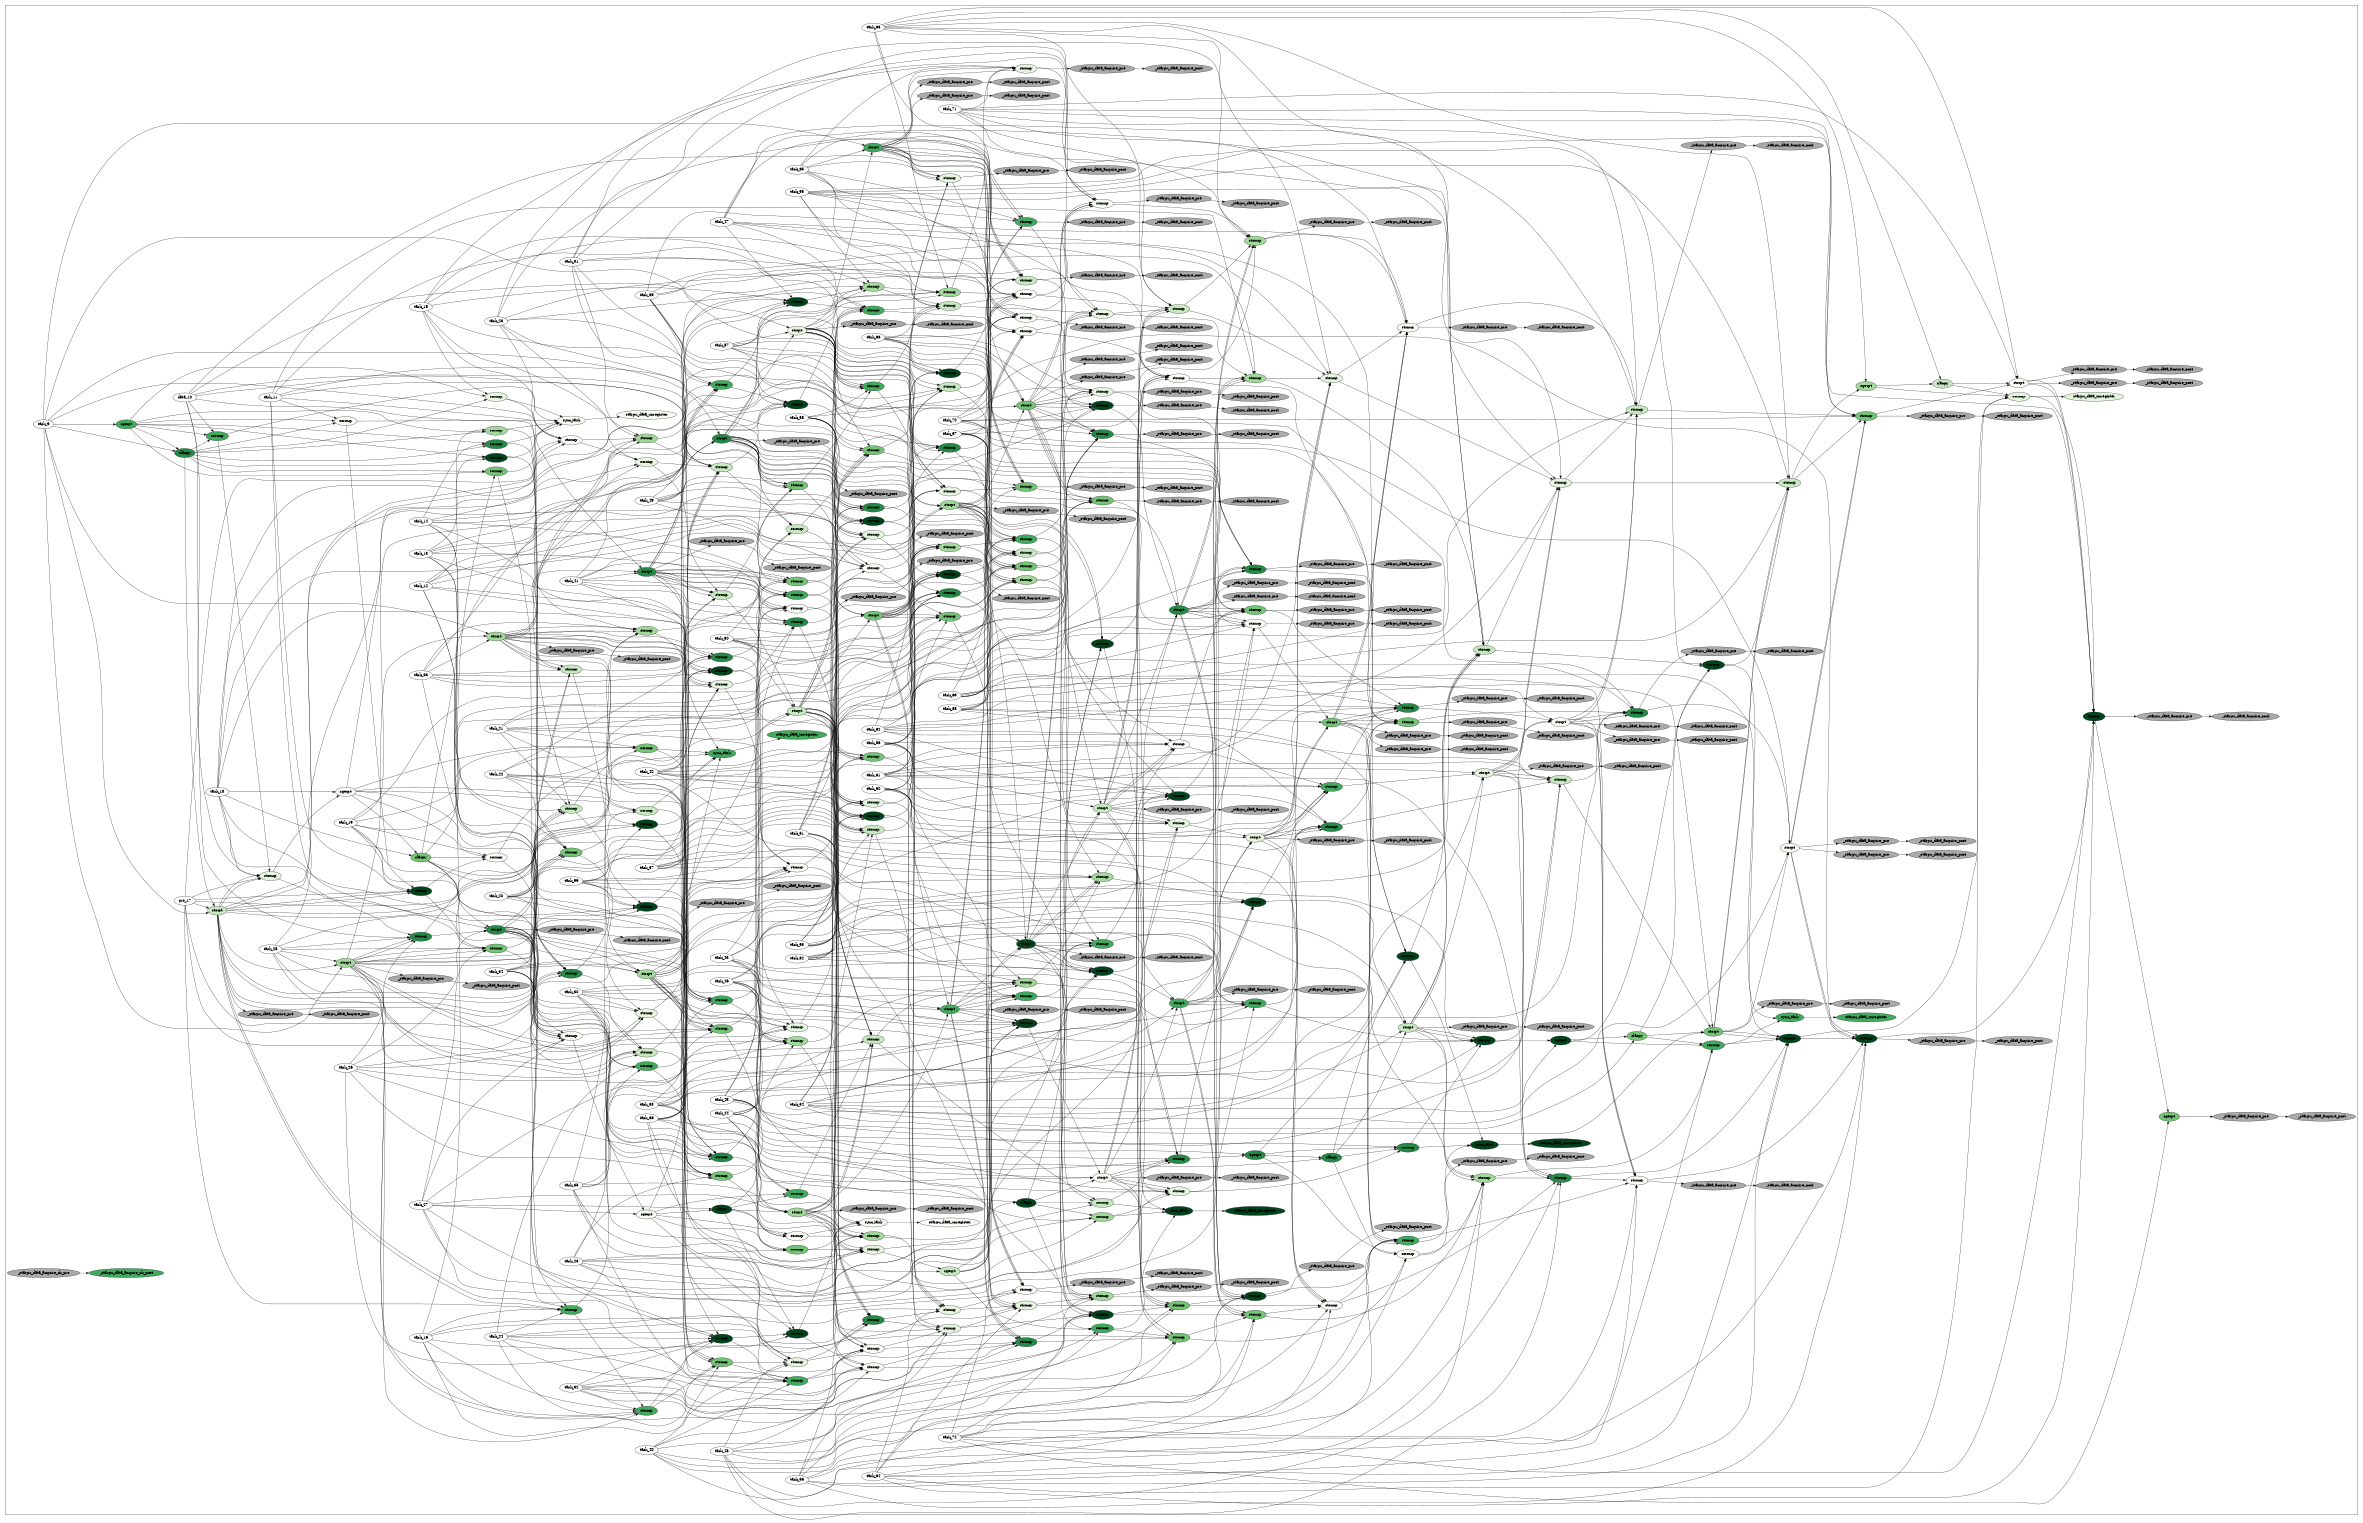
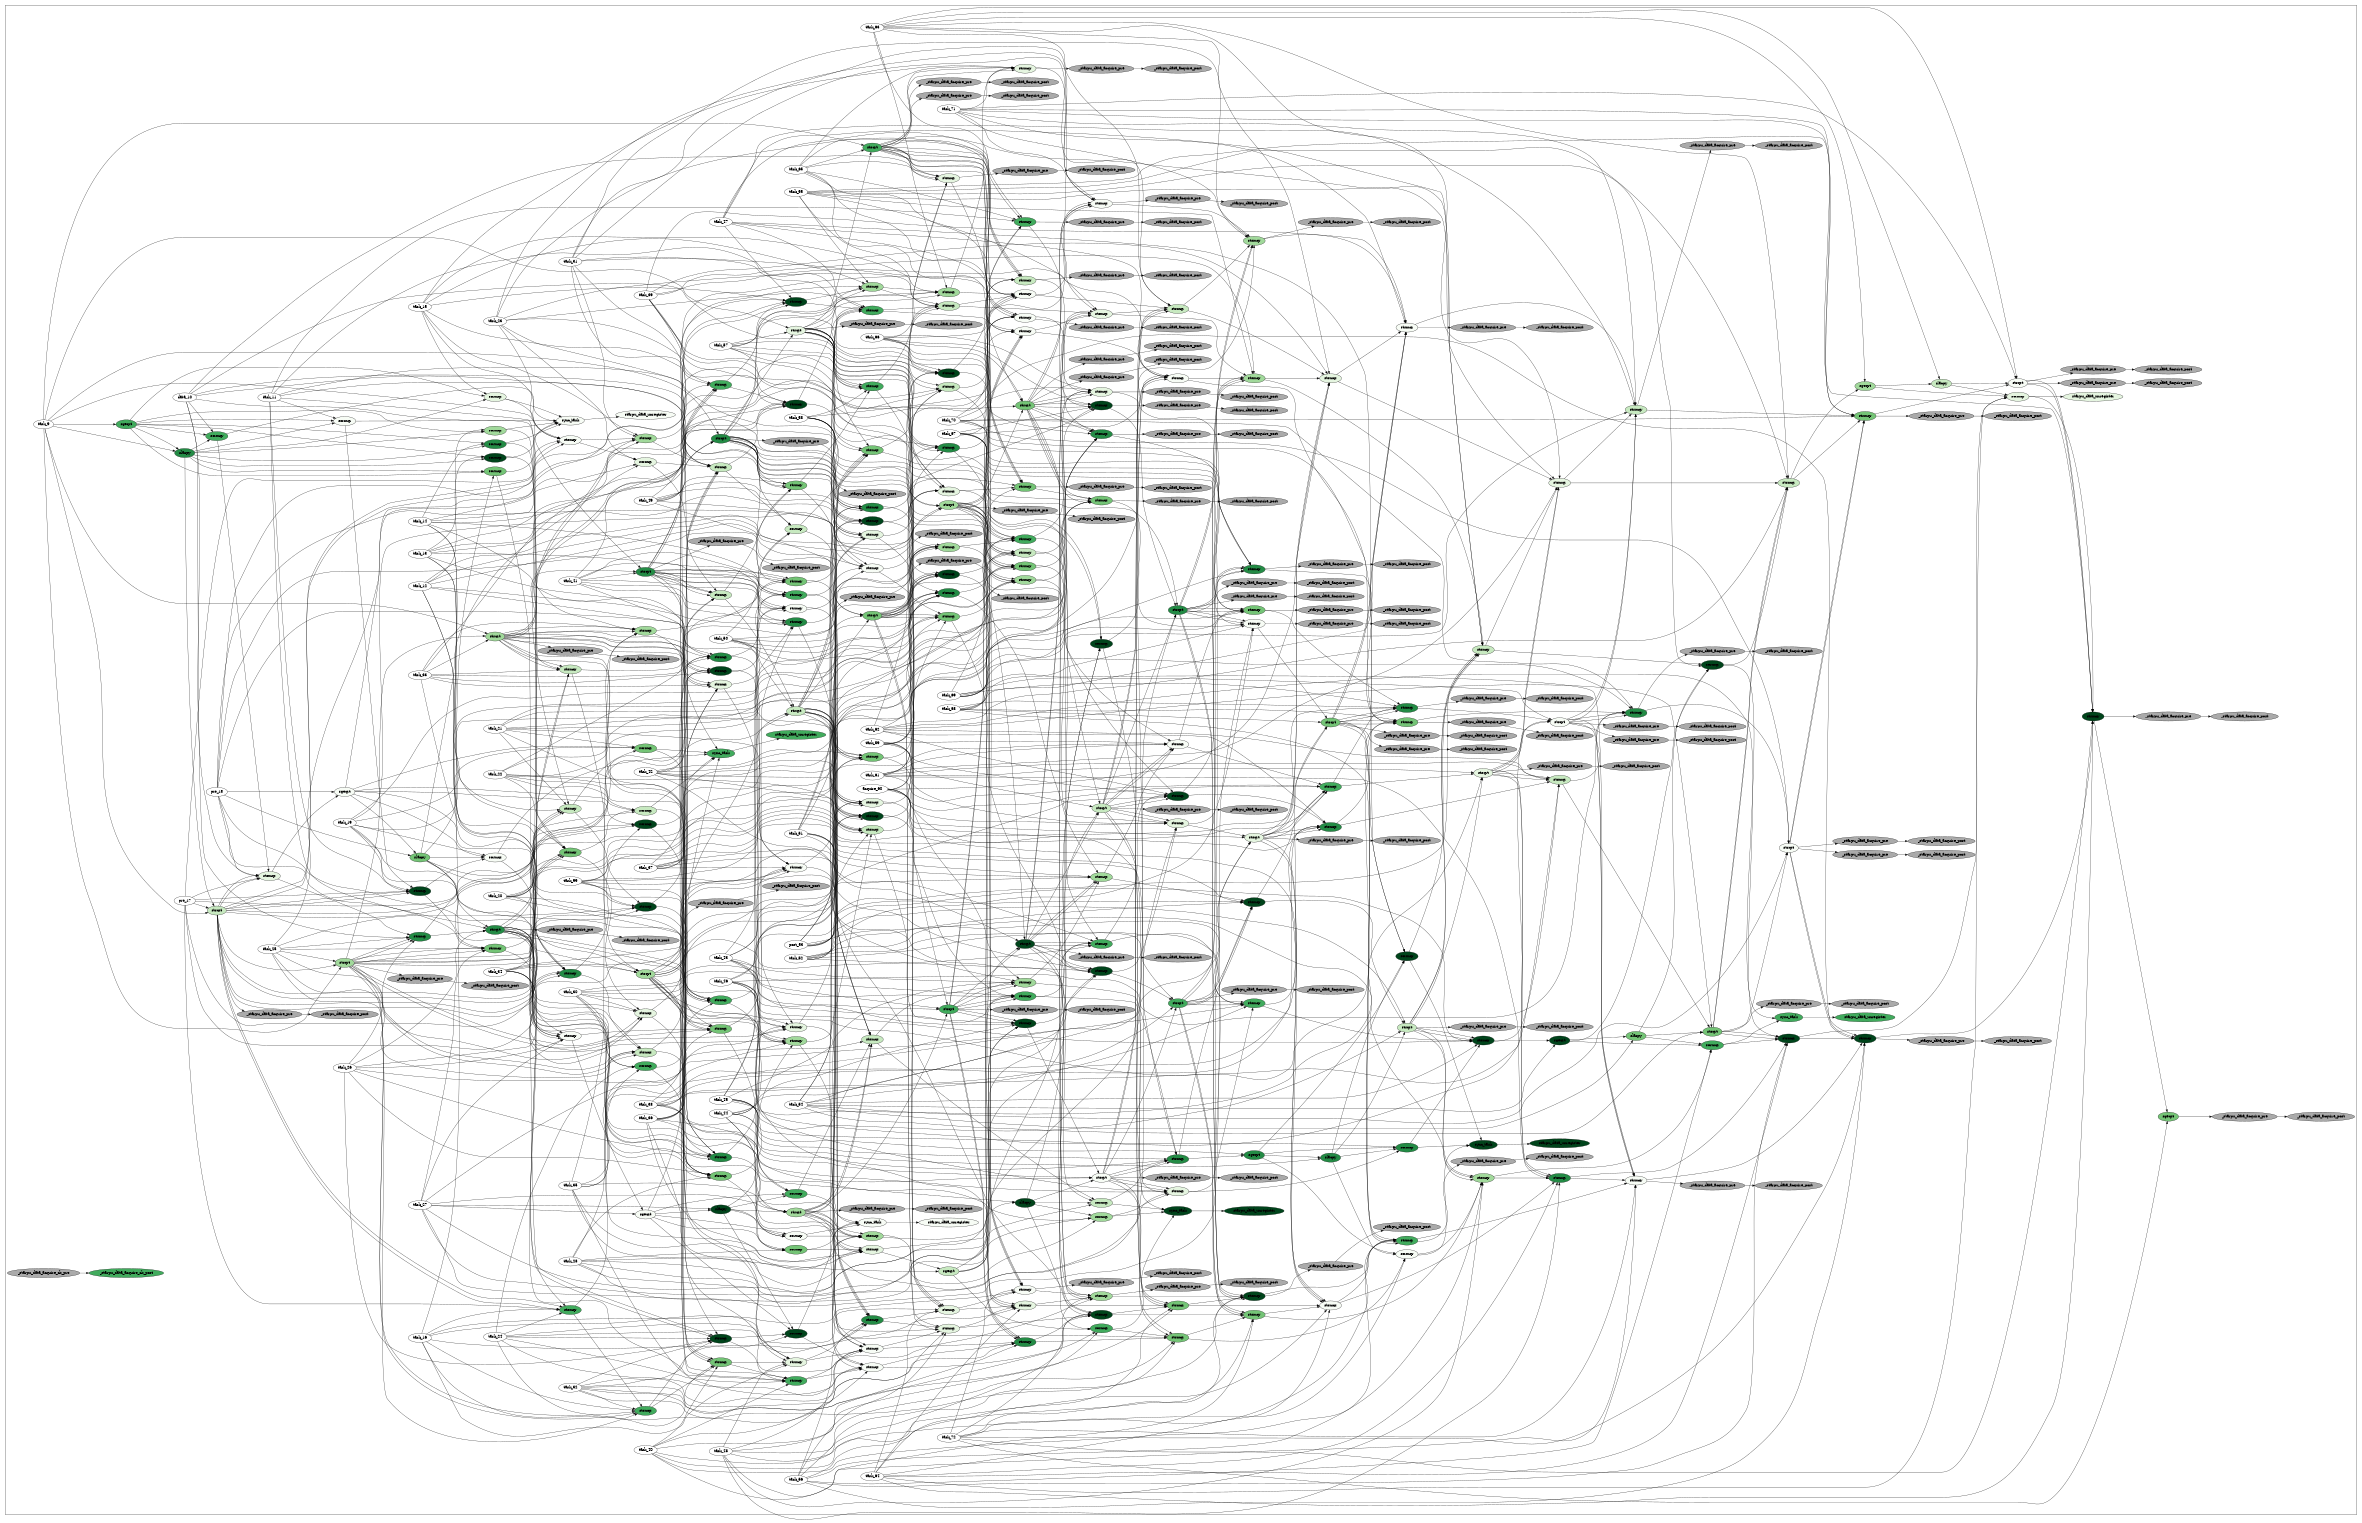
(873, 789) -> (872, 789)
(217, 792) -> (217, 792)
(797, 945) -> (796, 945)
